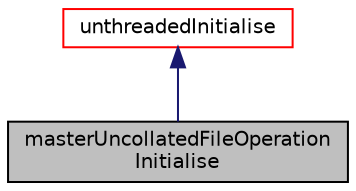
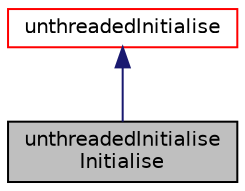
(178, 152) -> (123, 152)
